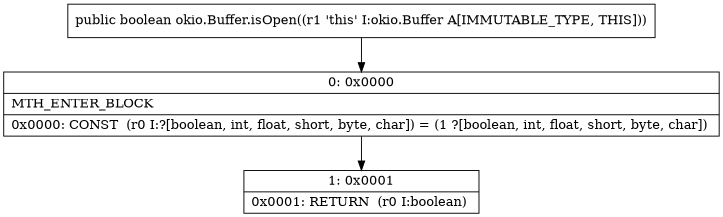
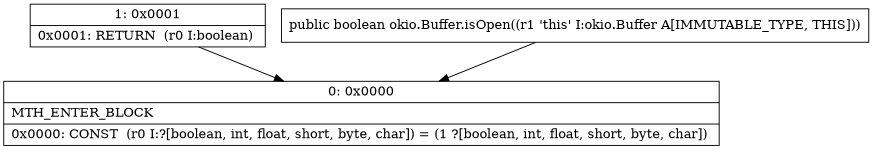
(361, 149) -> (237, 62)
